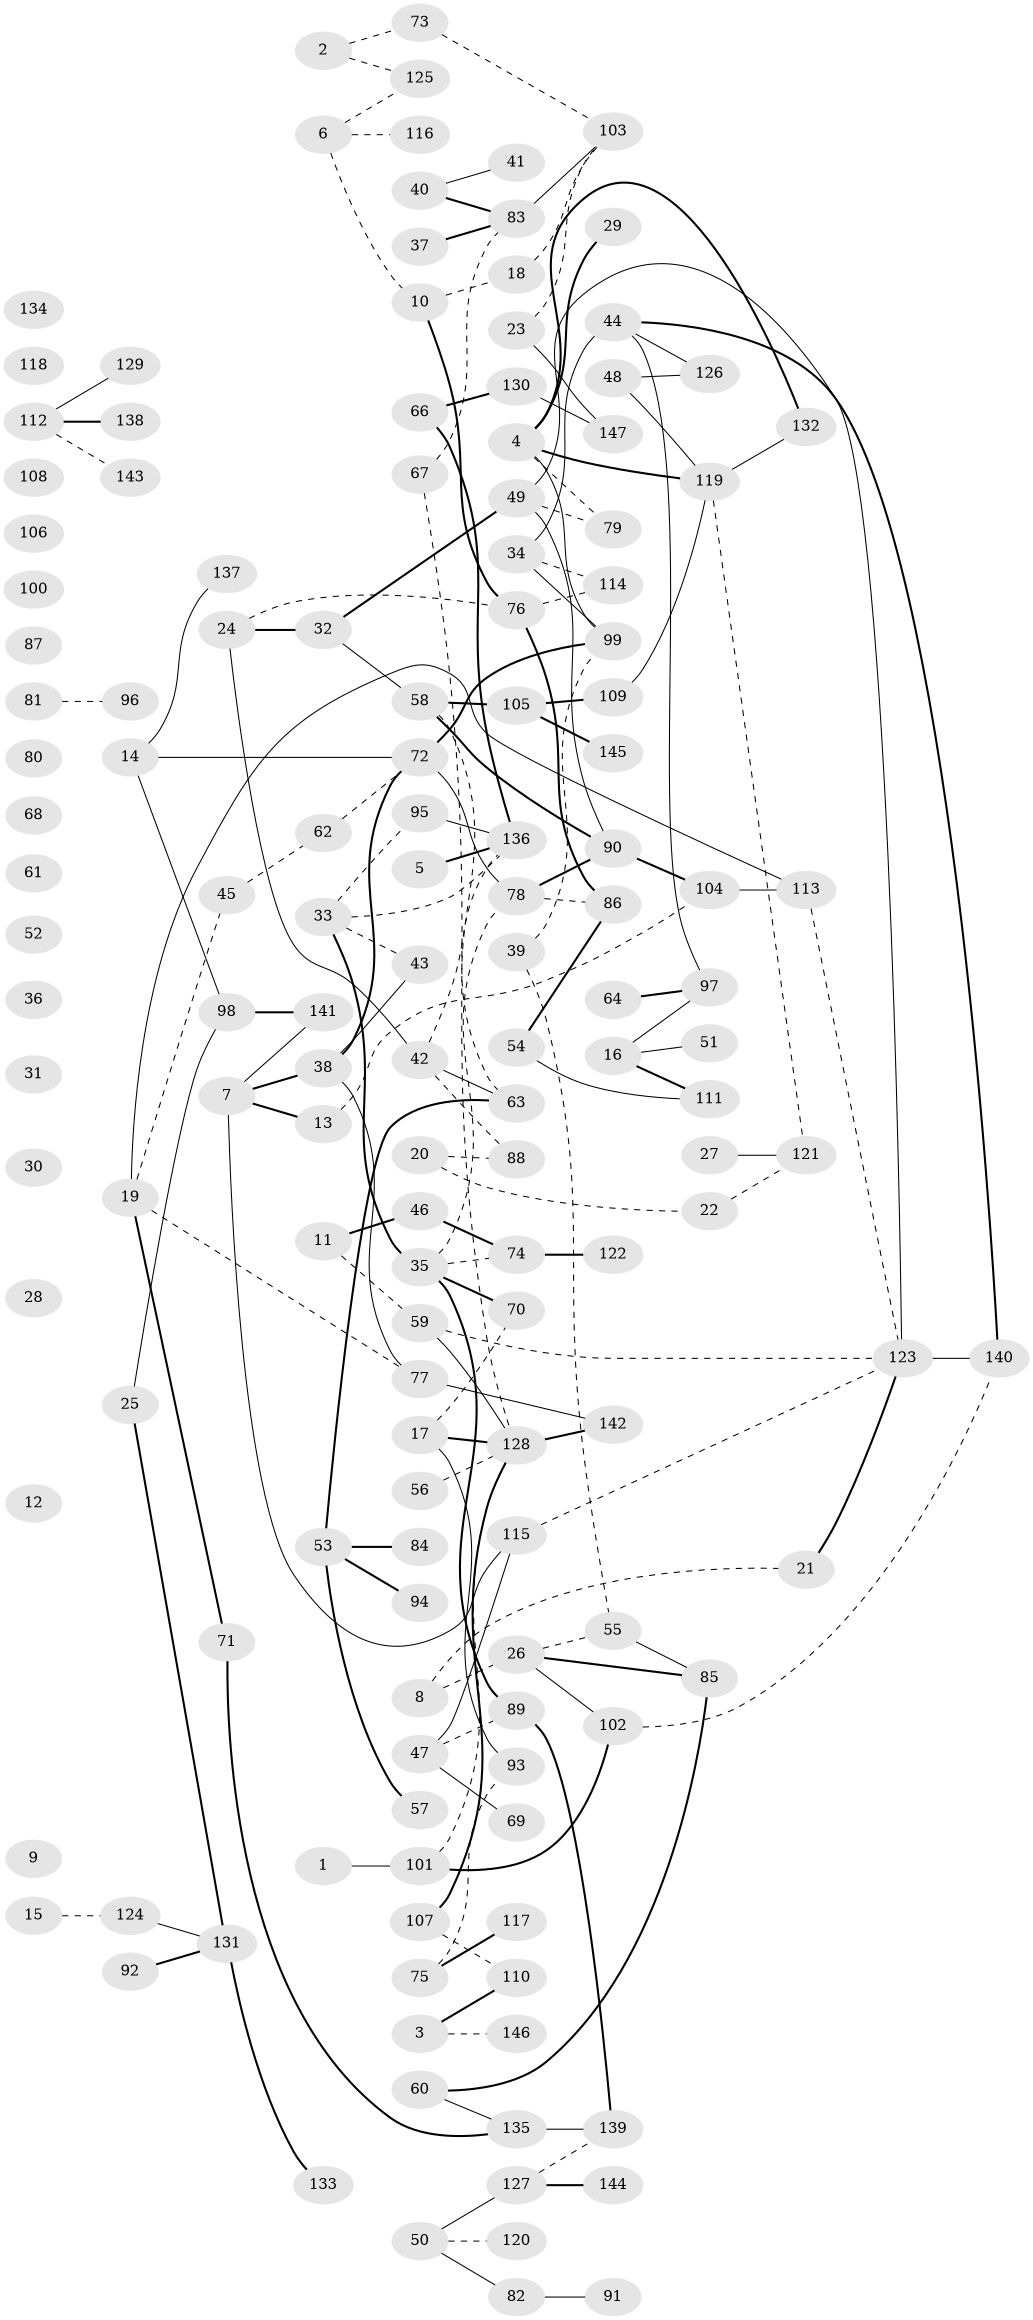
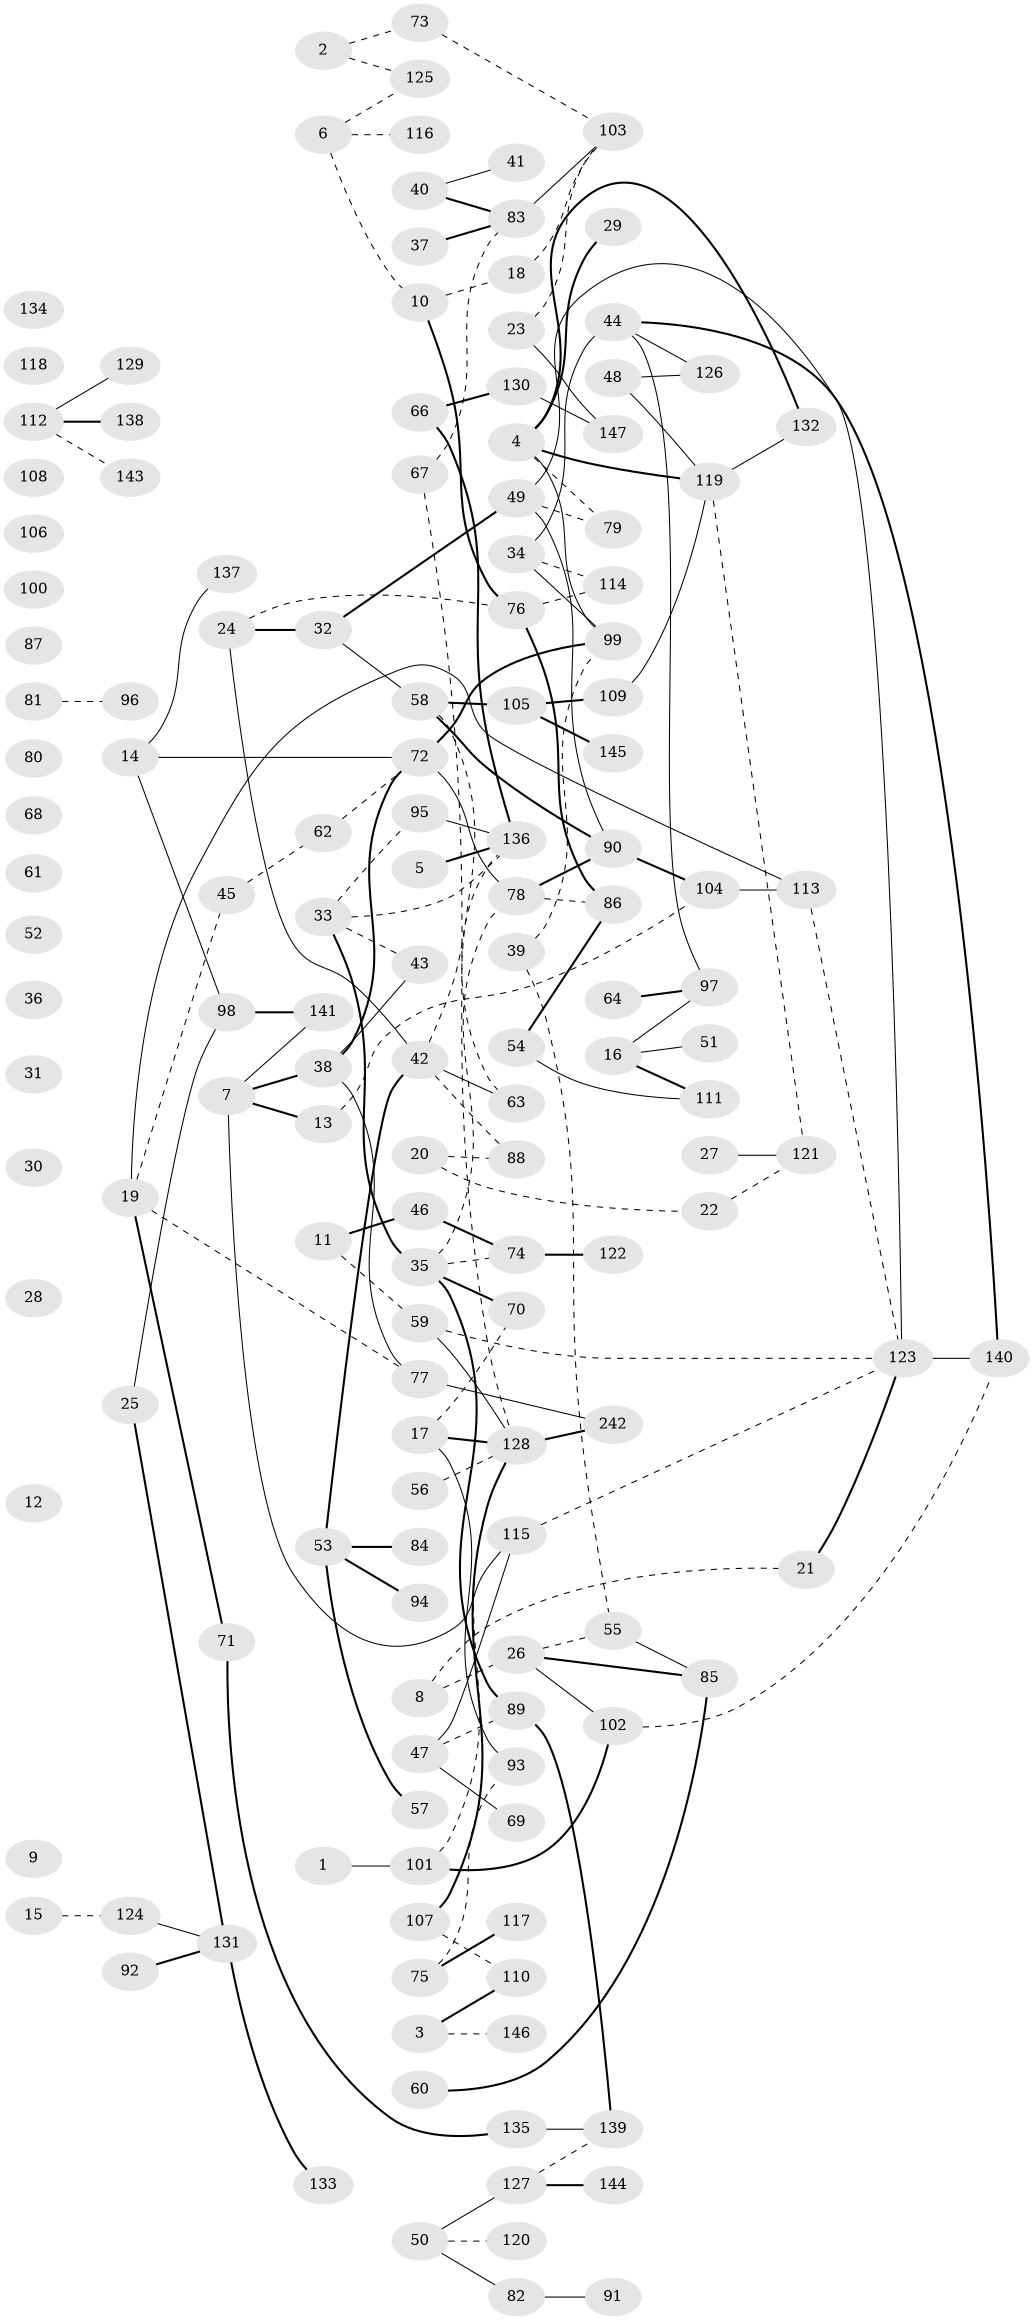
(354, 1286) -> (355, 1299)
(613, 1425) -> (613, 1425)
(468, 2109) -> none
